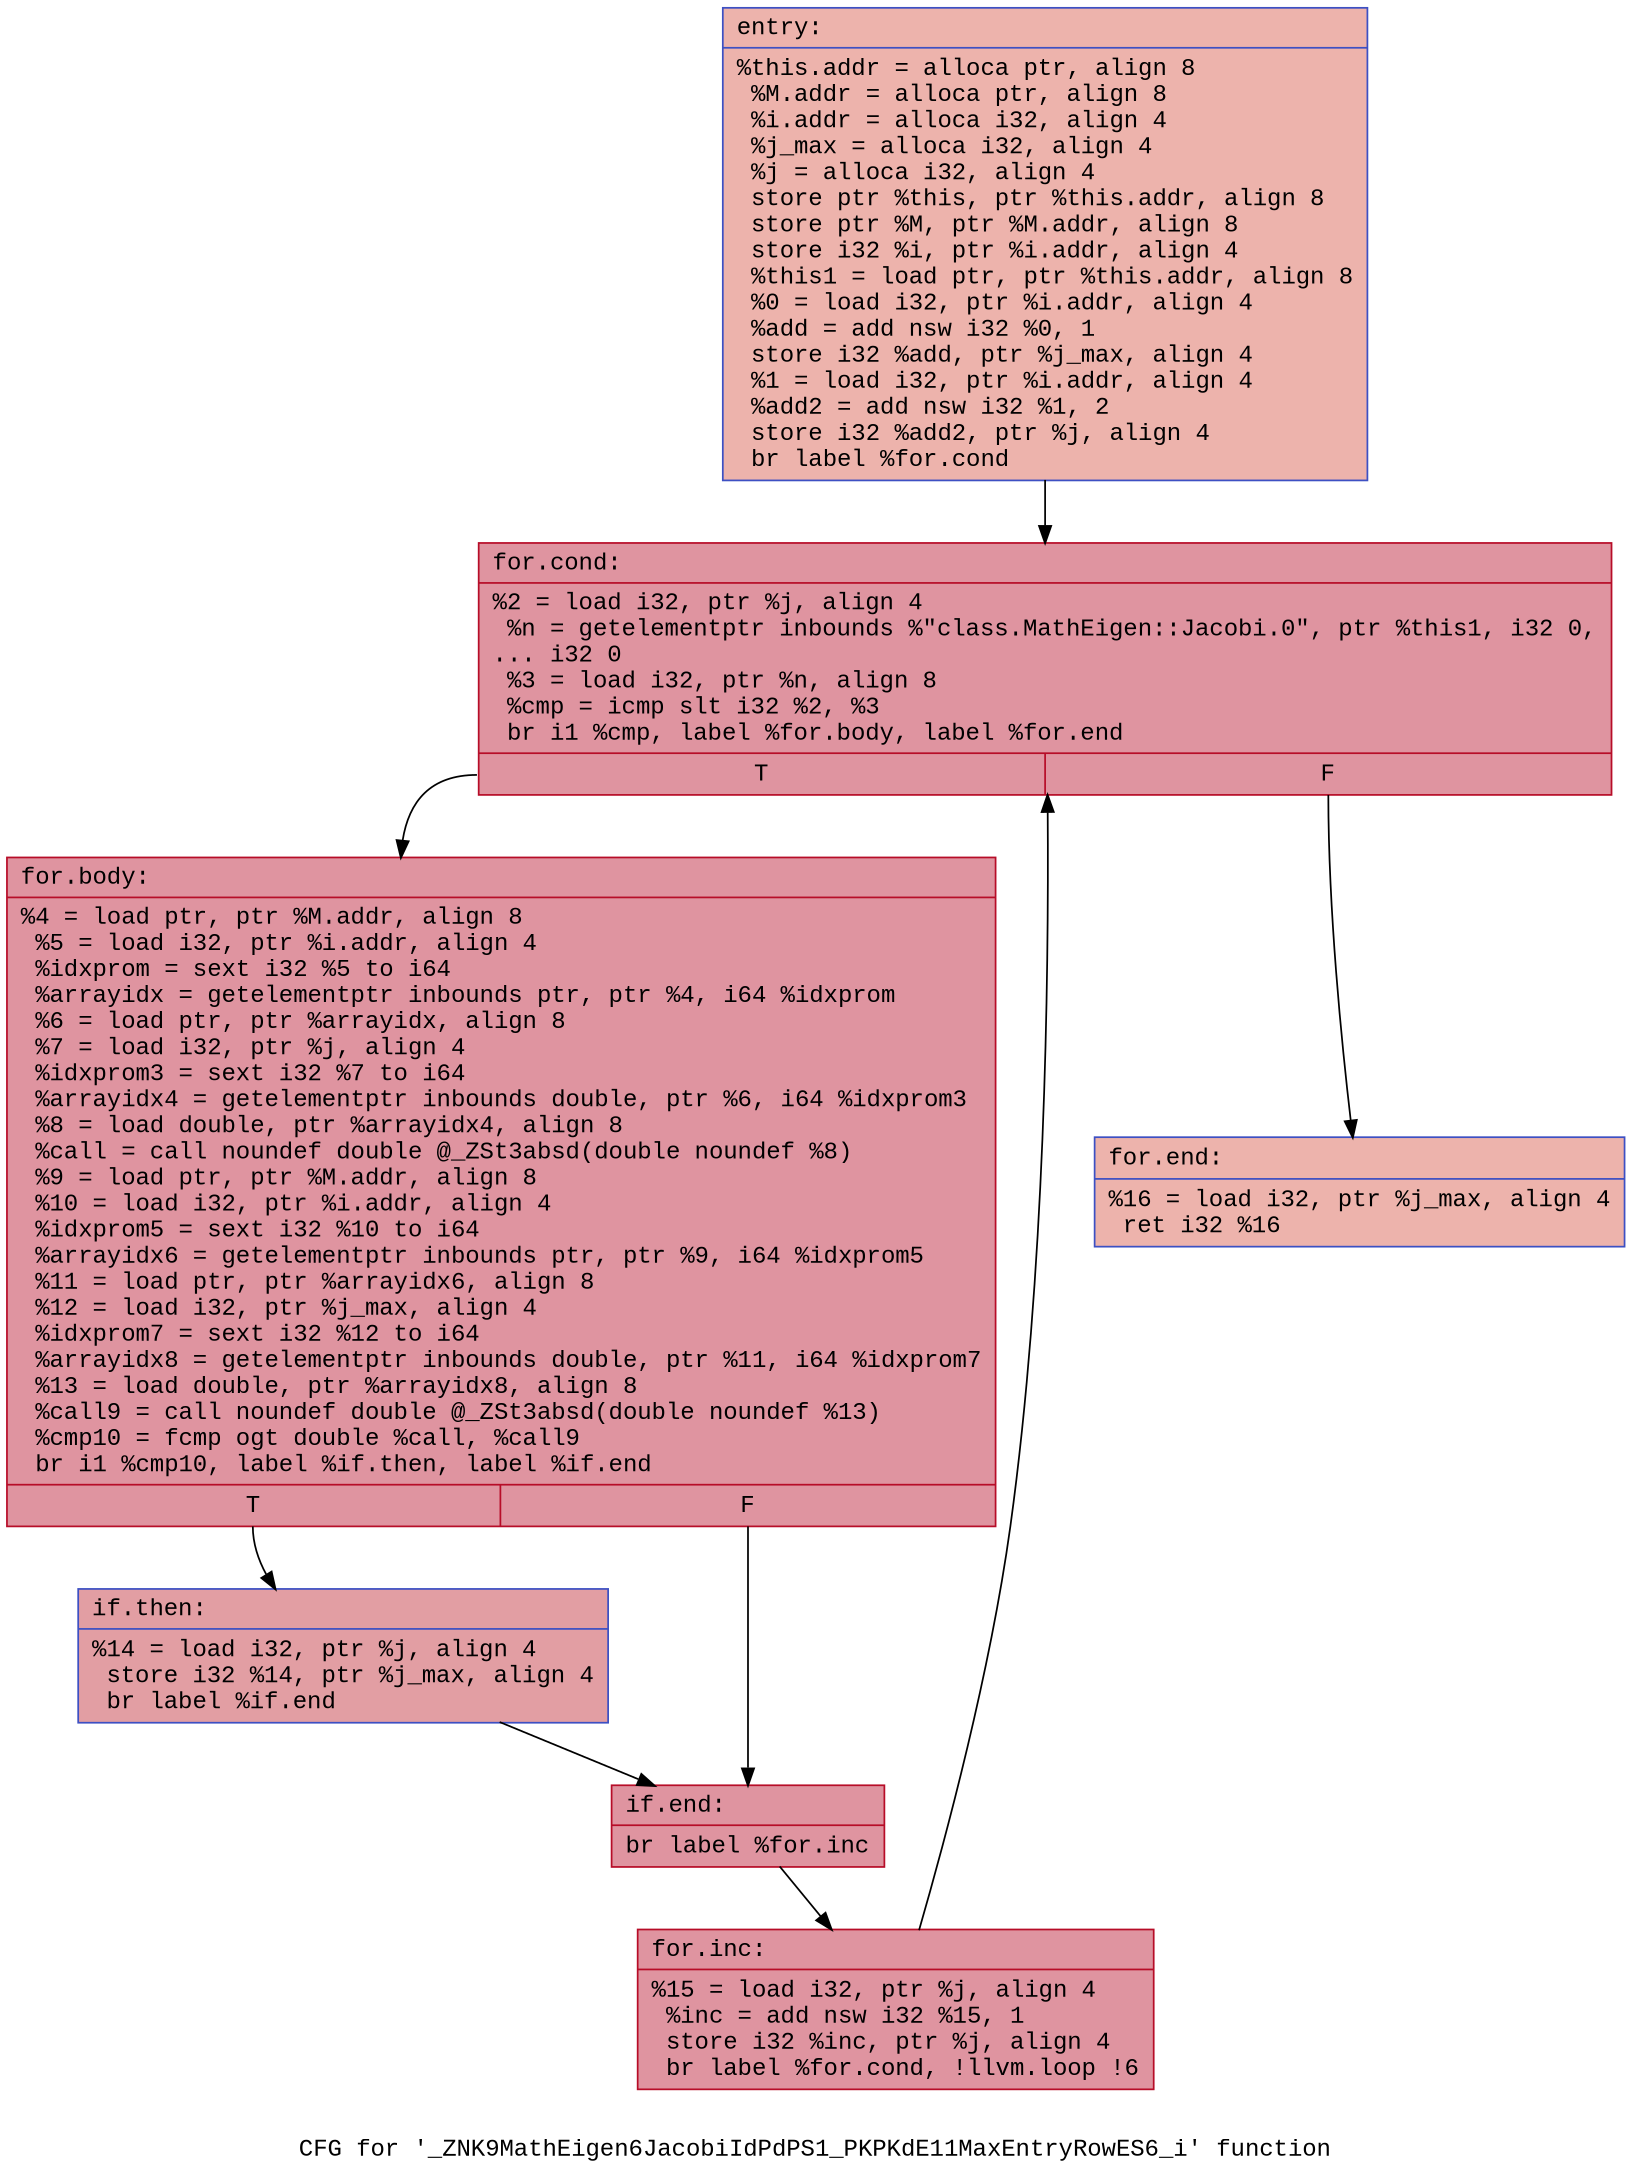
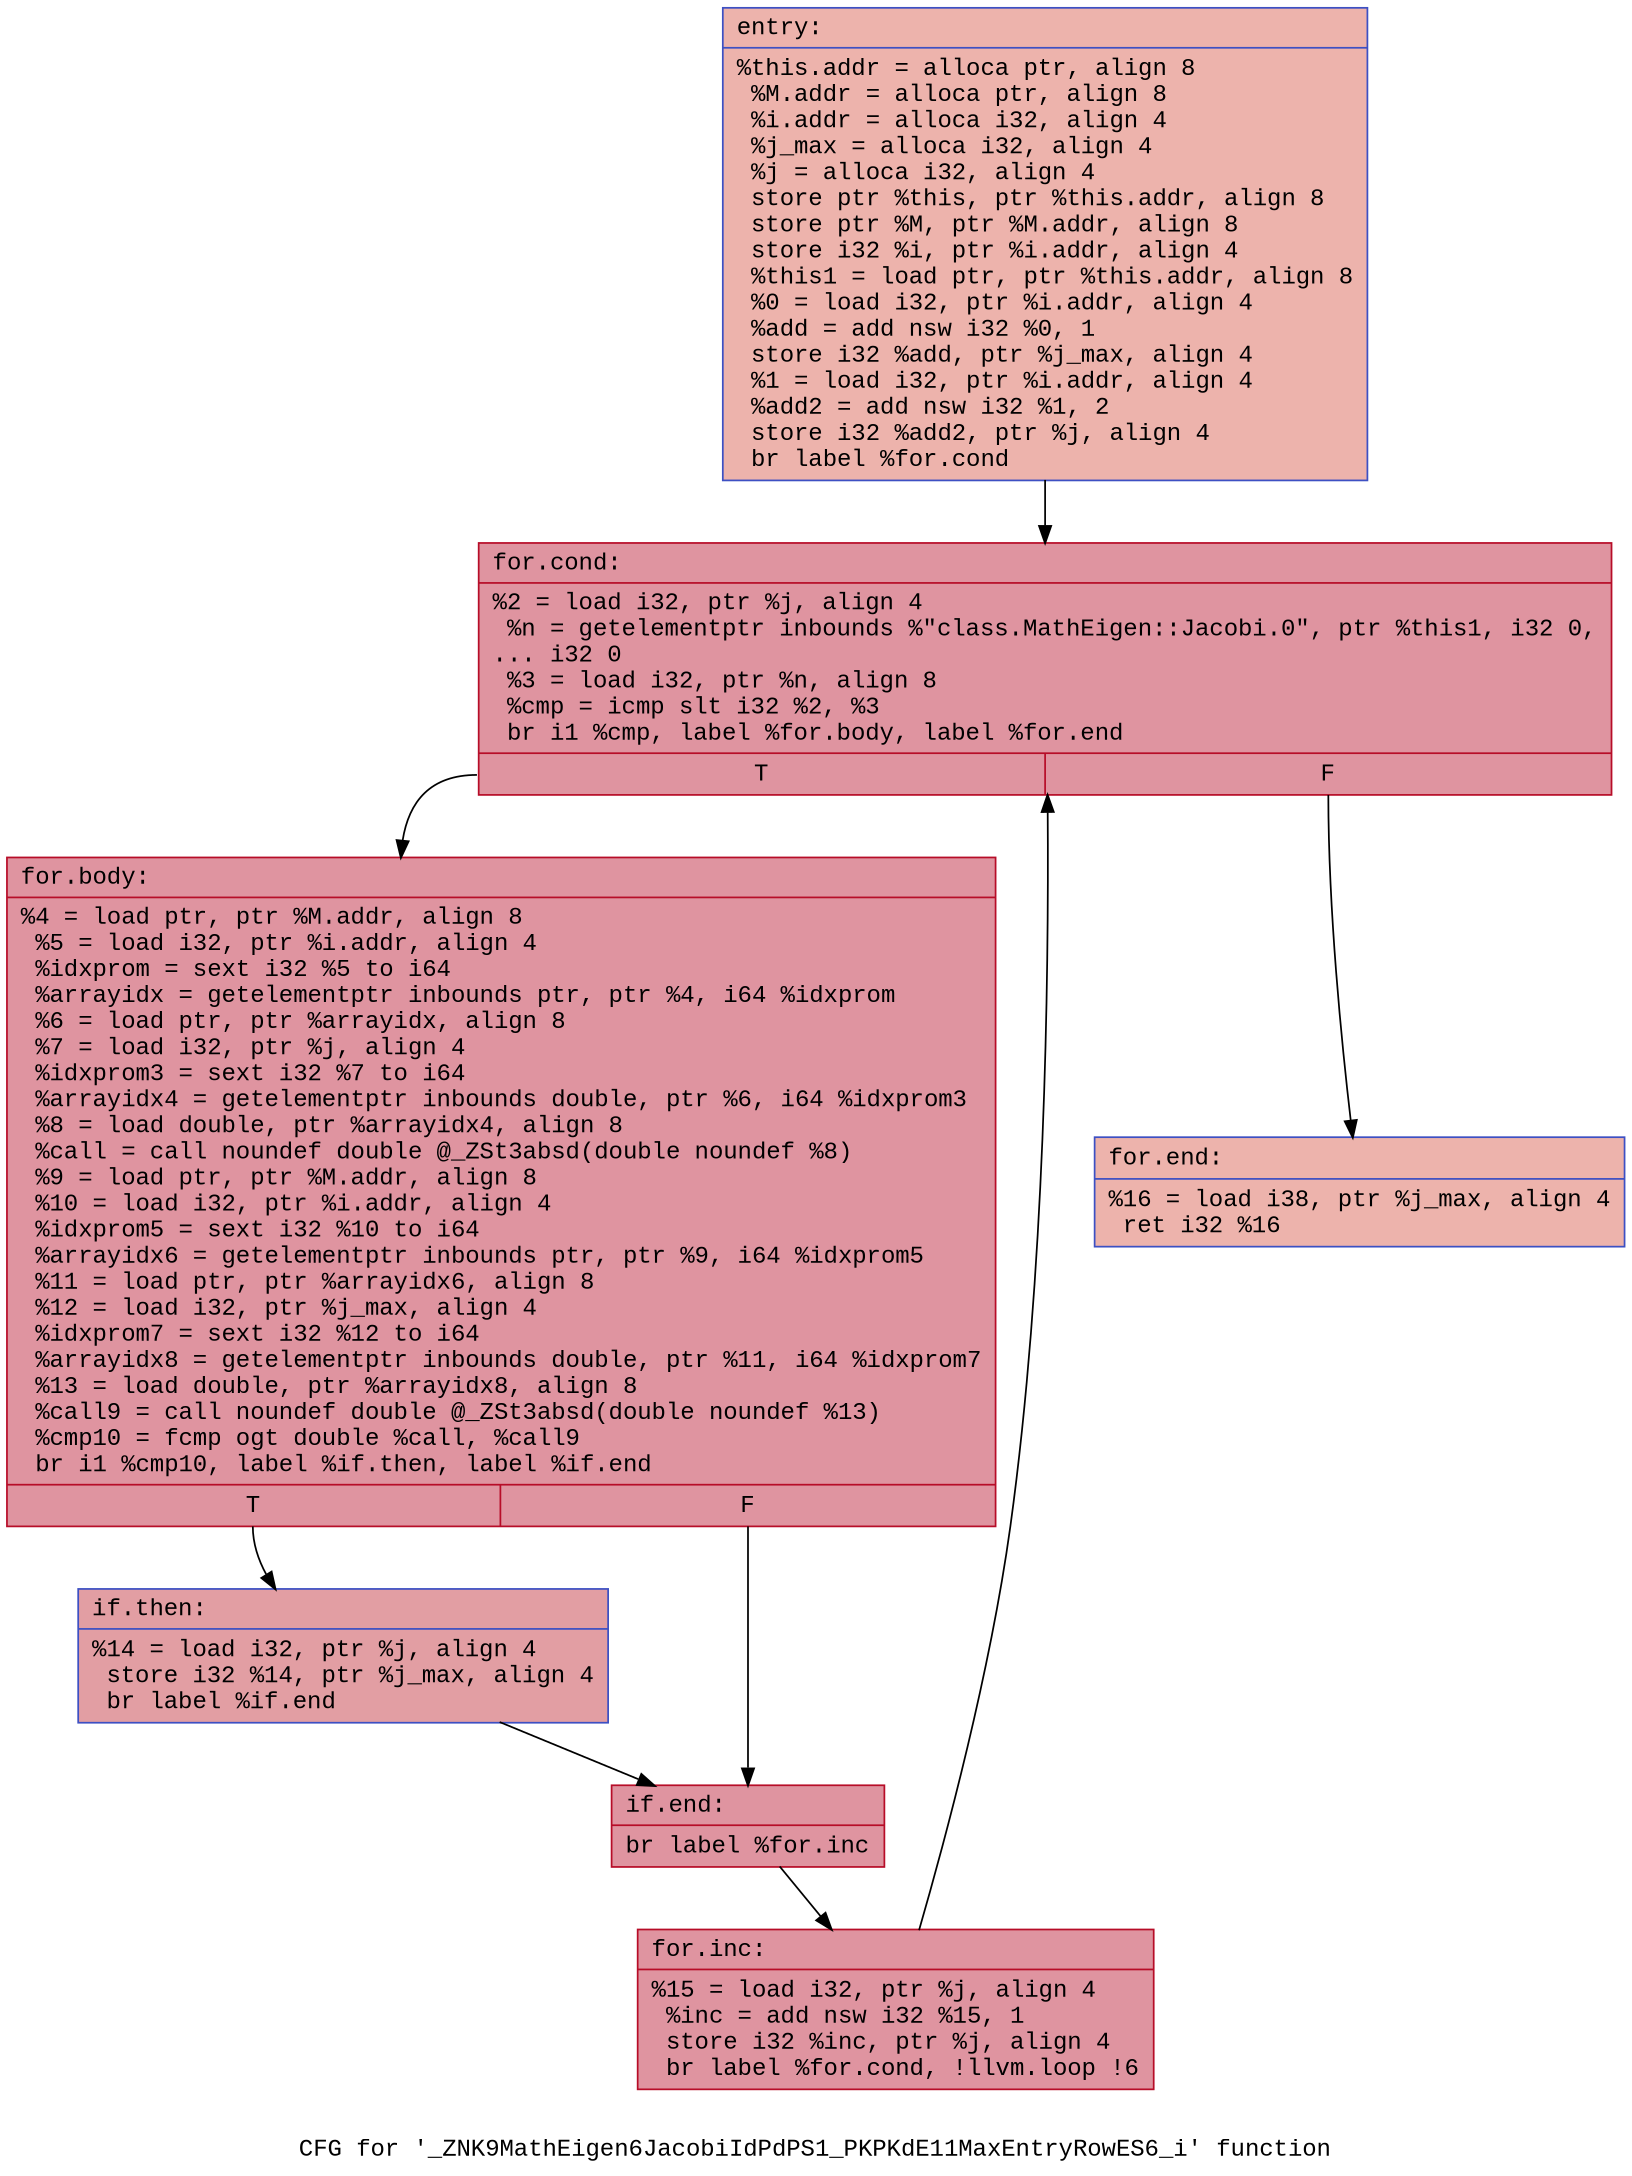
(1360, 1199) -> (1360, 1199)
